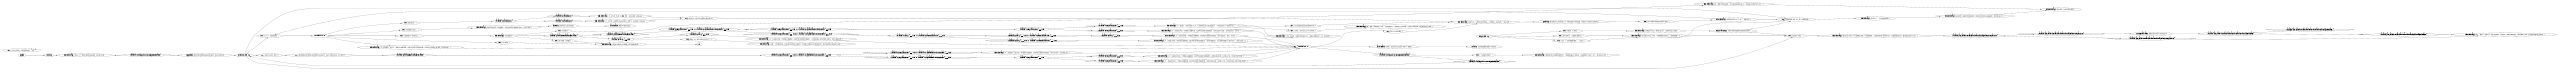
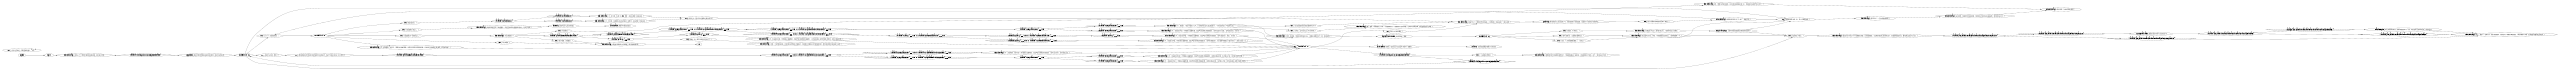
none -> (2404, 30)
none -> (1395, 36)
(1484, 36) -> (1484, 36)
(49, 55) -> (49, 55)
(244, 55) -> (244, 55)
